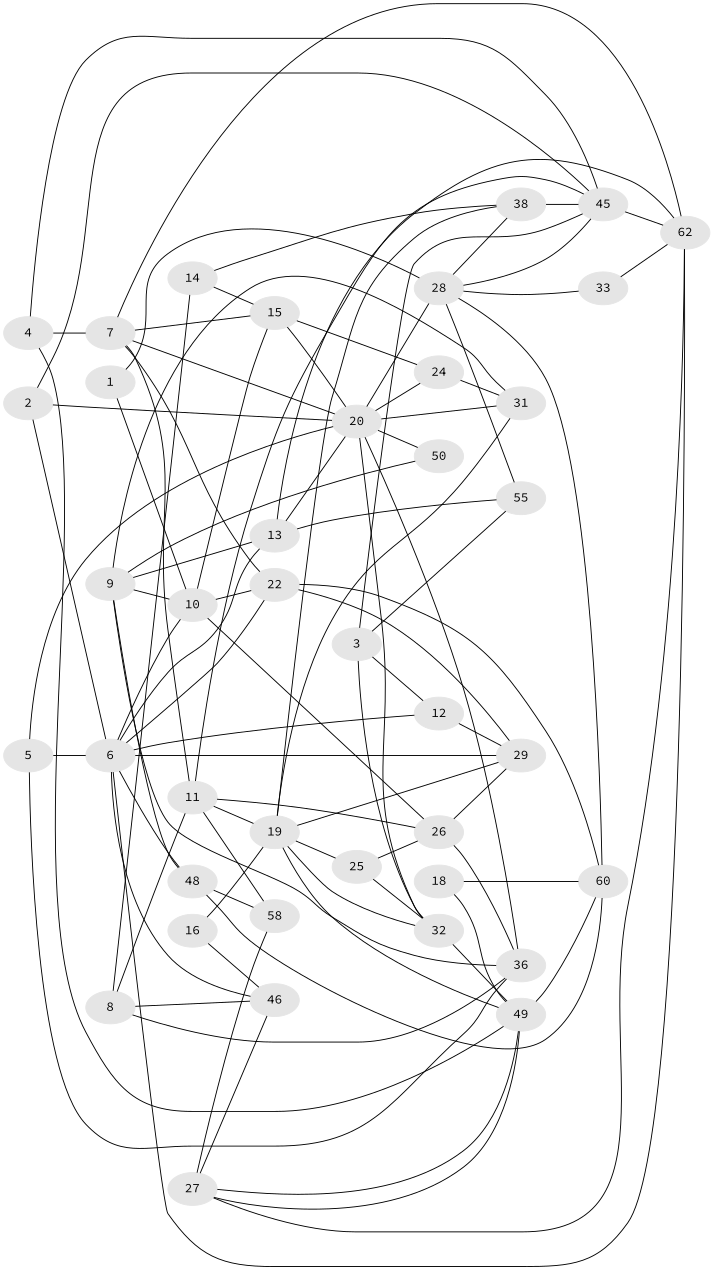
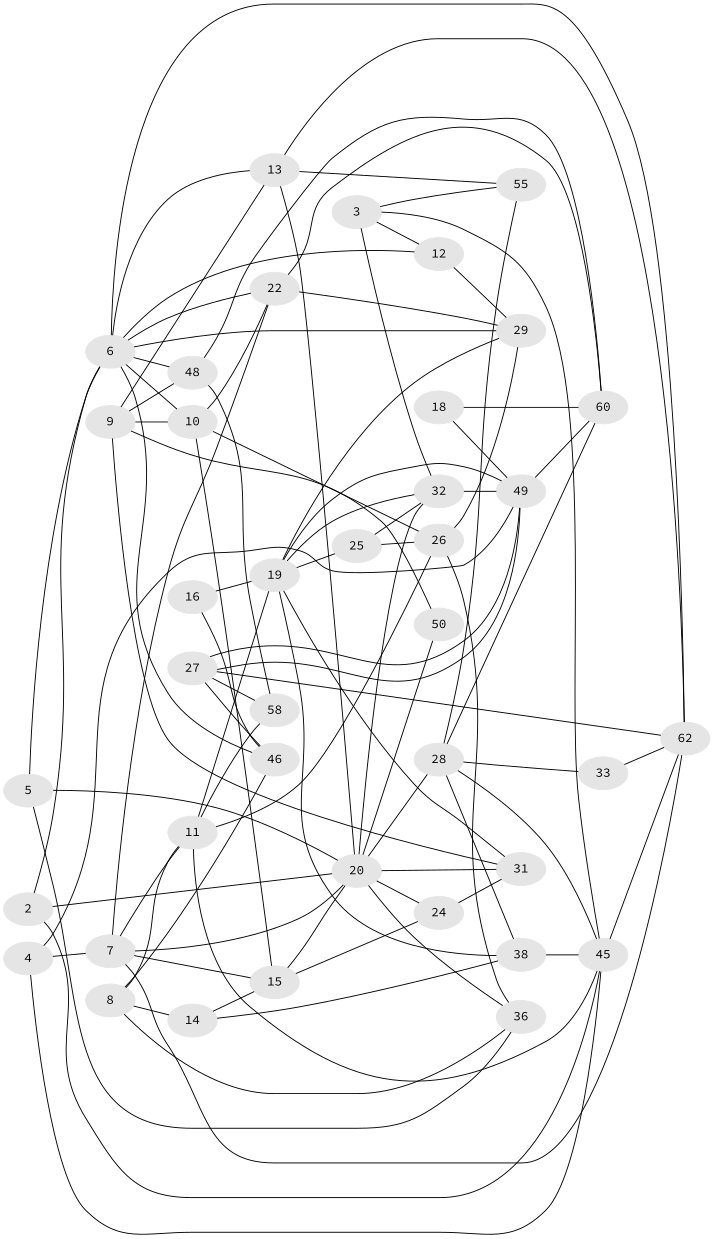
(110, 382) -> none
(225, 857) -> none
